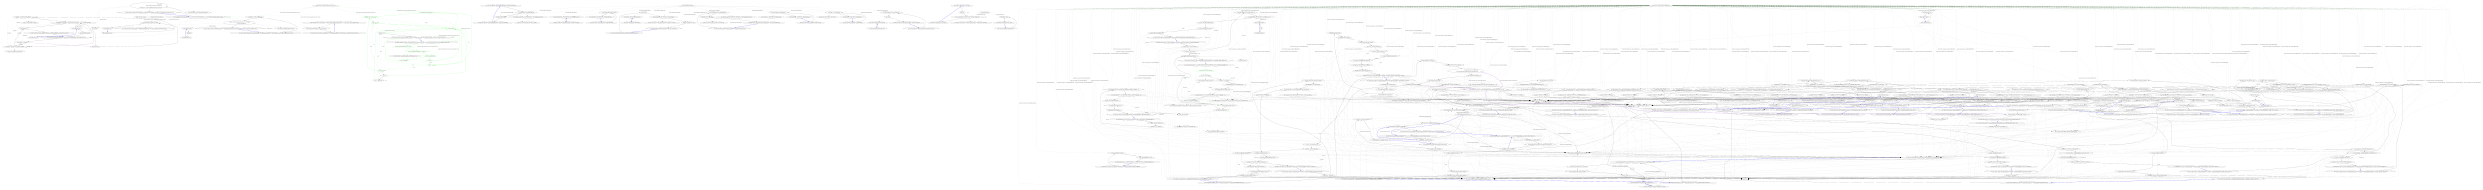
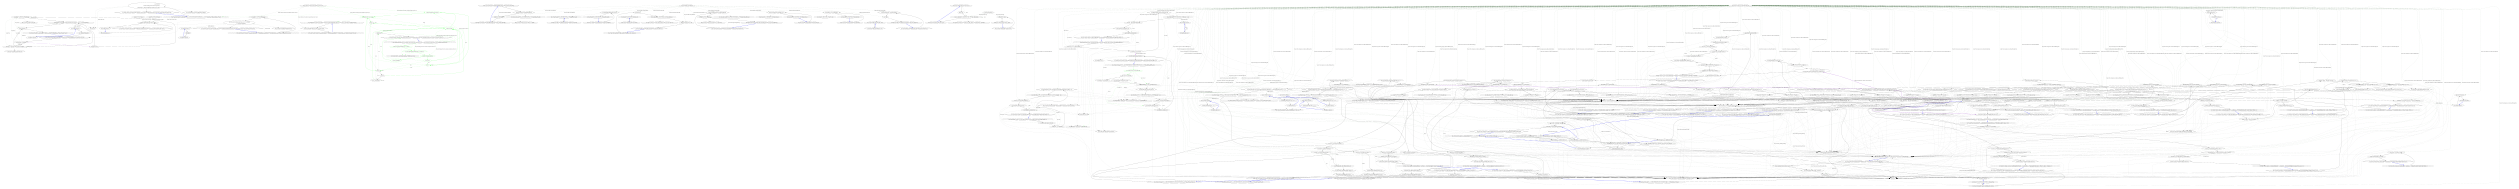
(1492, 161) -> (1627, 112)
